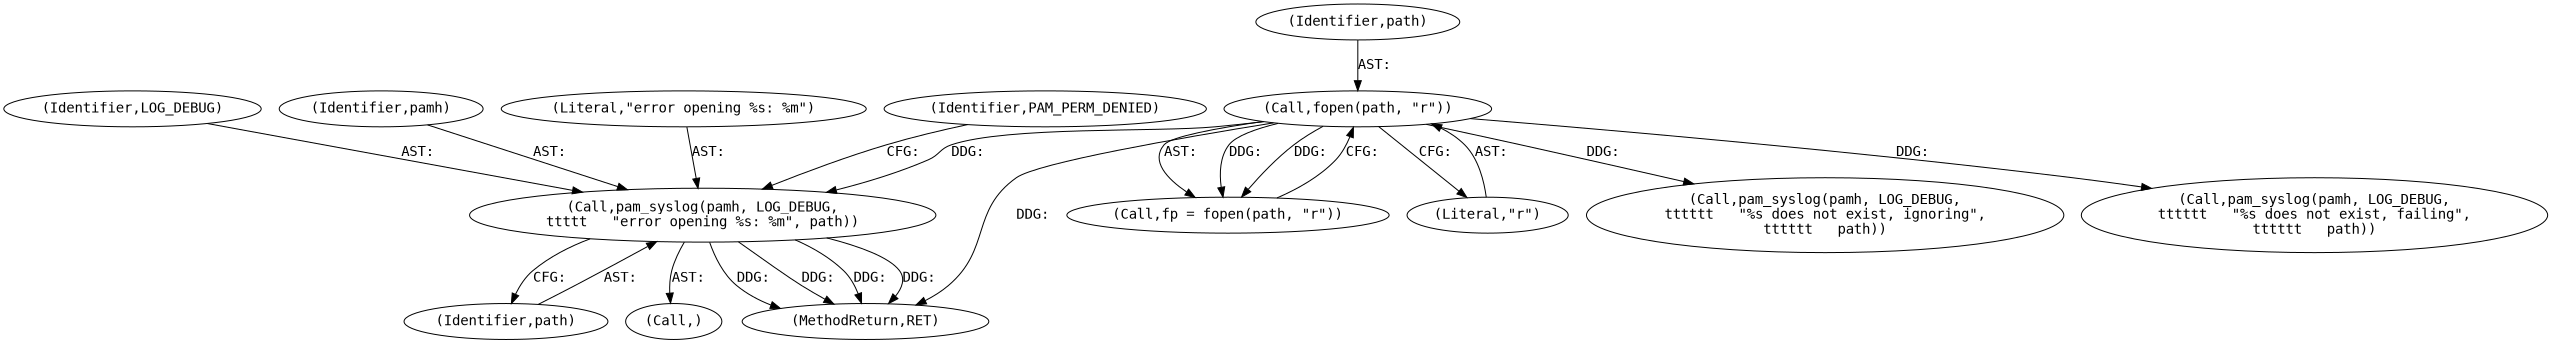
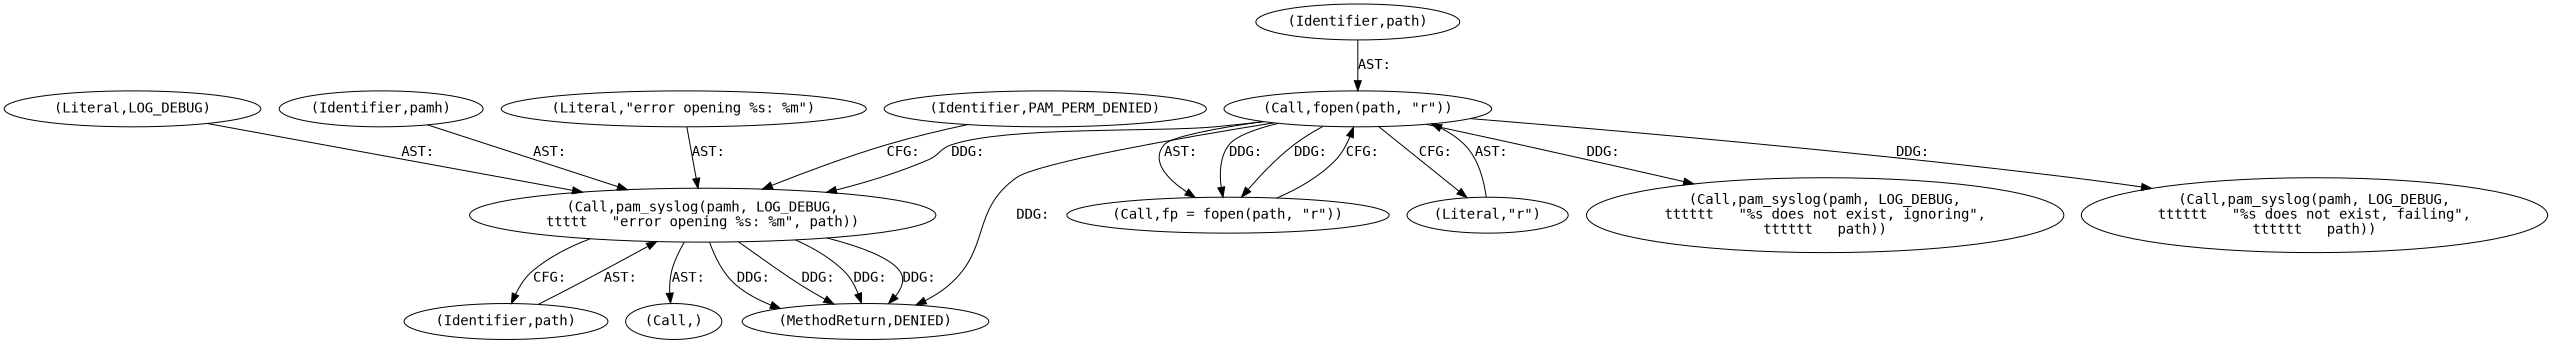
(133, 109) -> (133, 109)
(865, 322) -> (865, 322)
